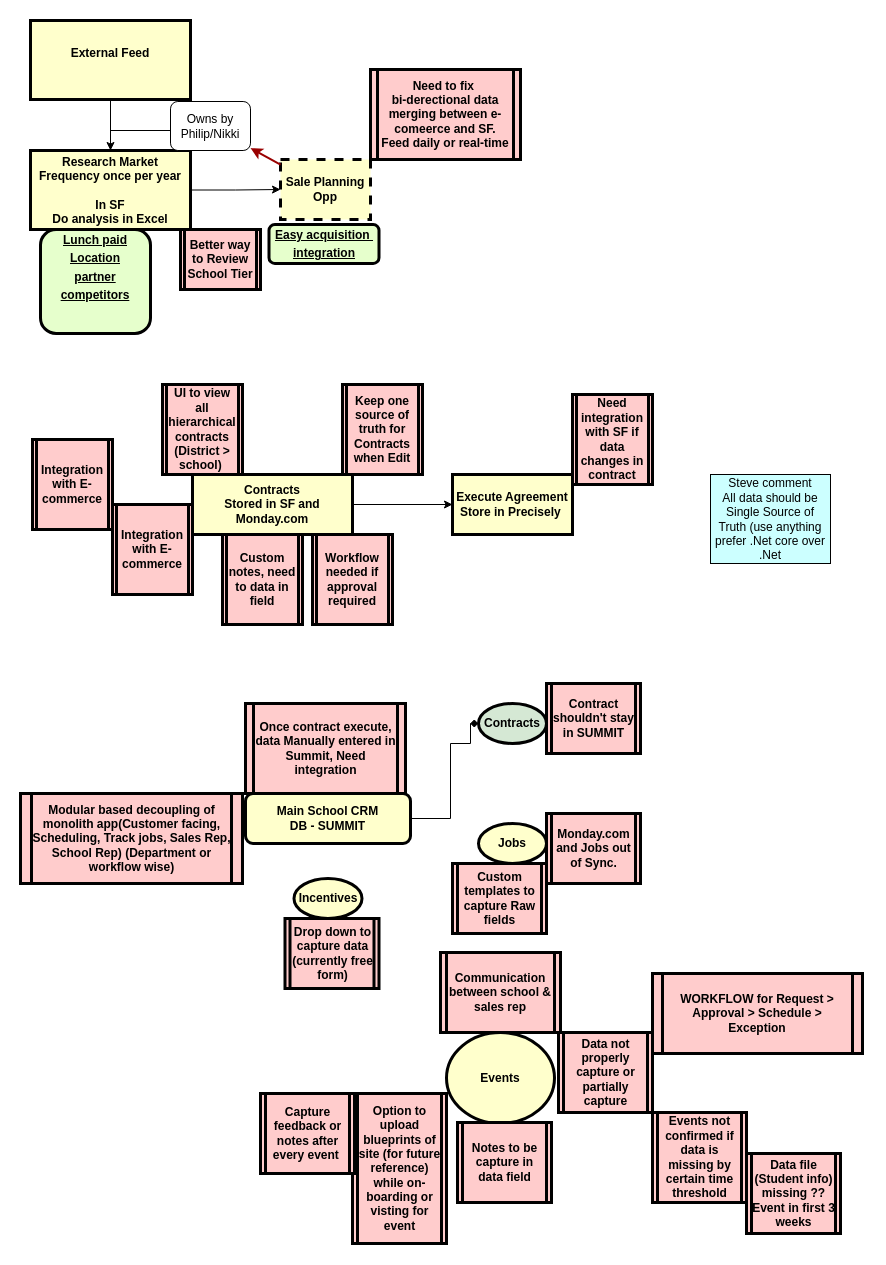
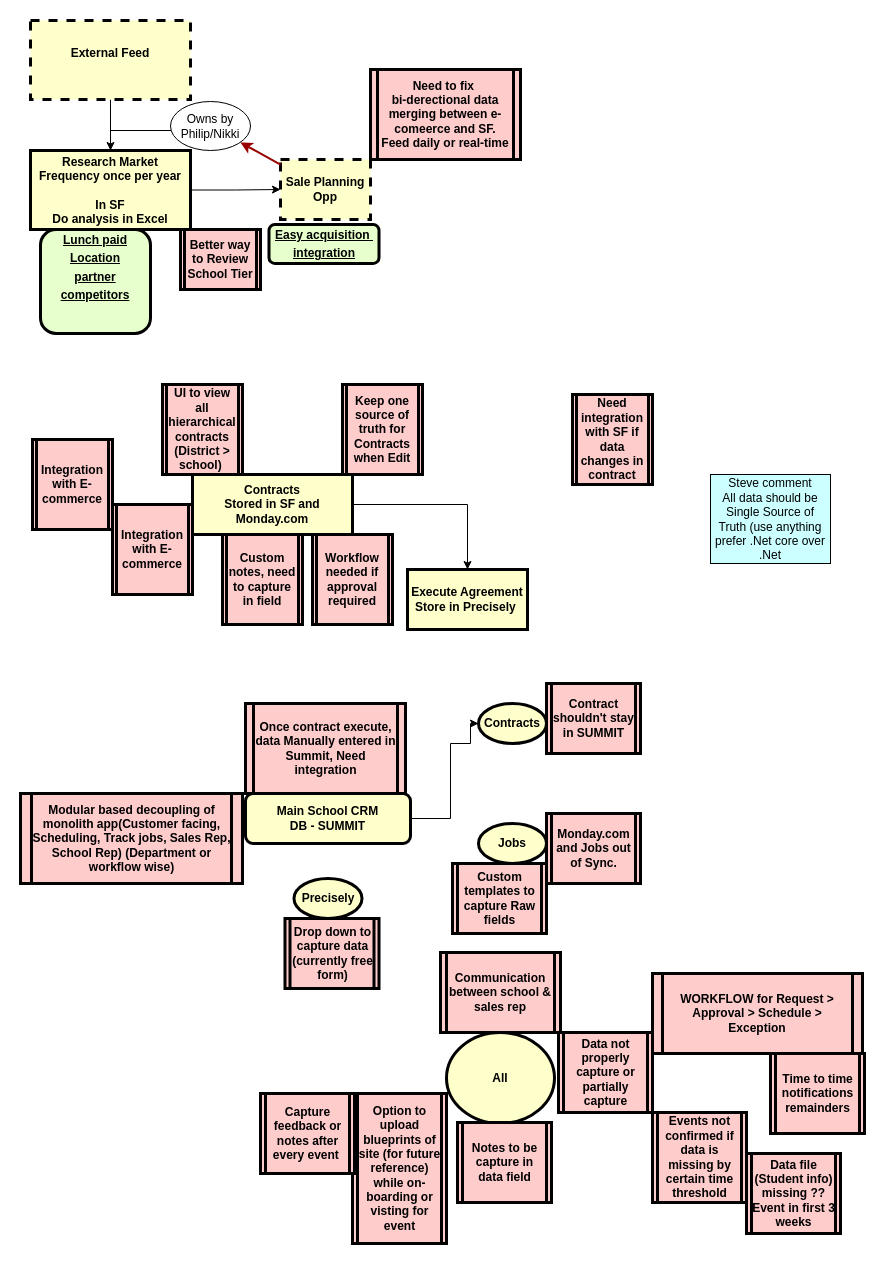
(111, 60) -> (111, 60)
(211, 126) -> (211, 126)
(513, 505) -> (468, 600)
(263, 580) -> (263, 580)
(513, 724) -> (513, 724)
(471, 726) -> (471, 726)
(329, 899) -> (329, 899)
(501, 1079) -> (501, 1079)
none -> (818, 1094)
